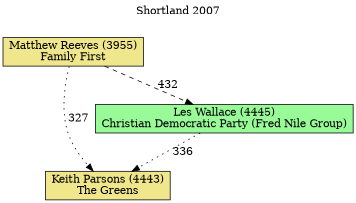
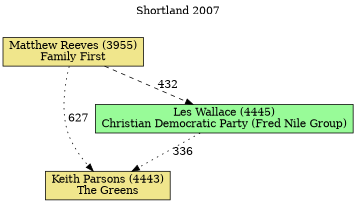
(79, 119) -> (79, 119)
